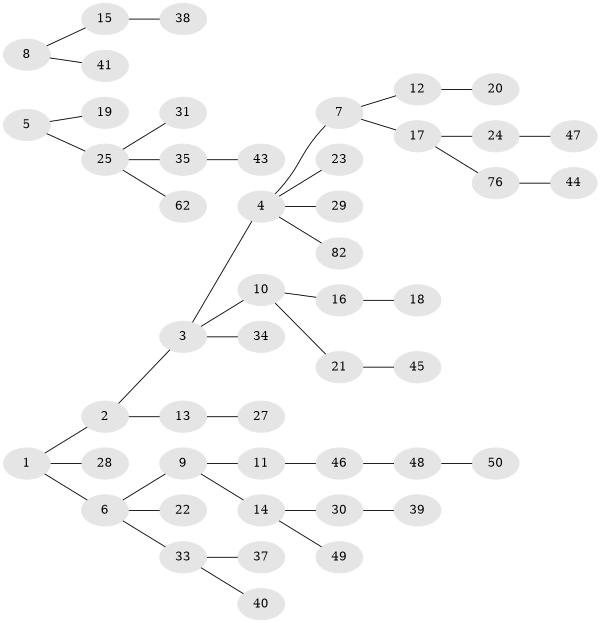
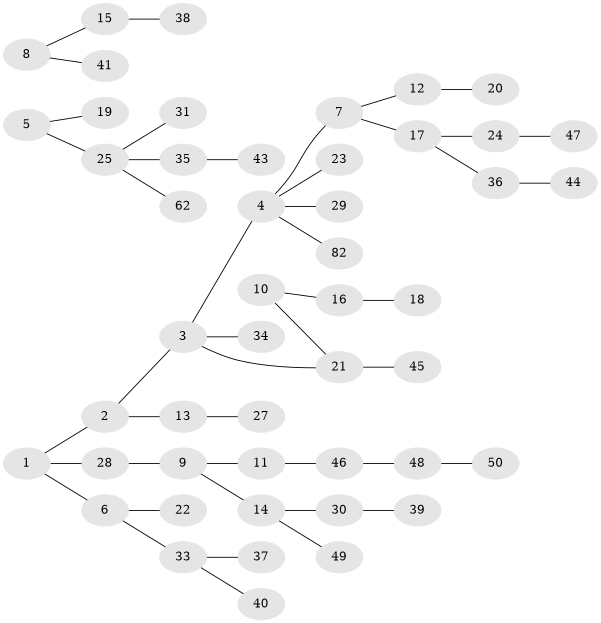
(496, 183) -> (496, 183)
(222, 313) -> (257, 364)
(144, 487) -> (144, 464)
